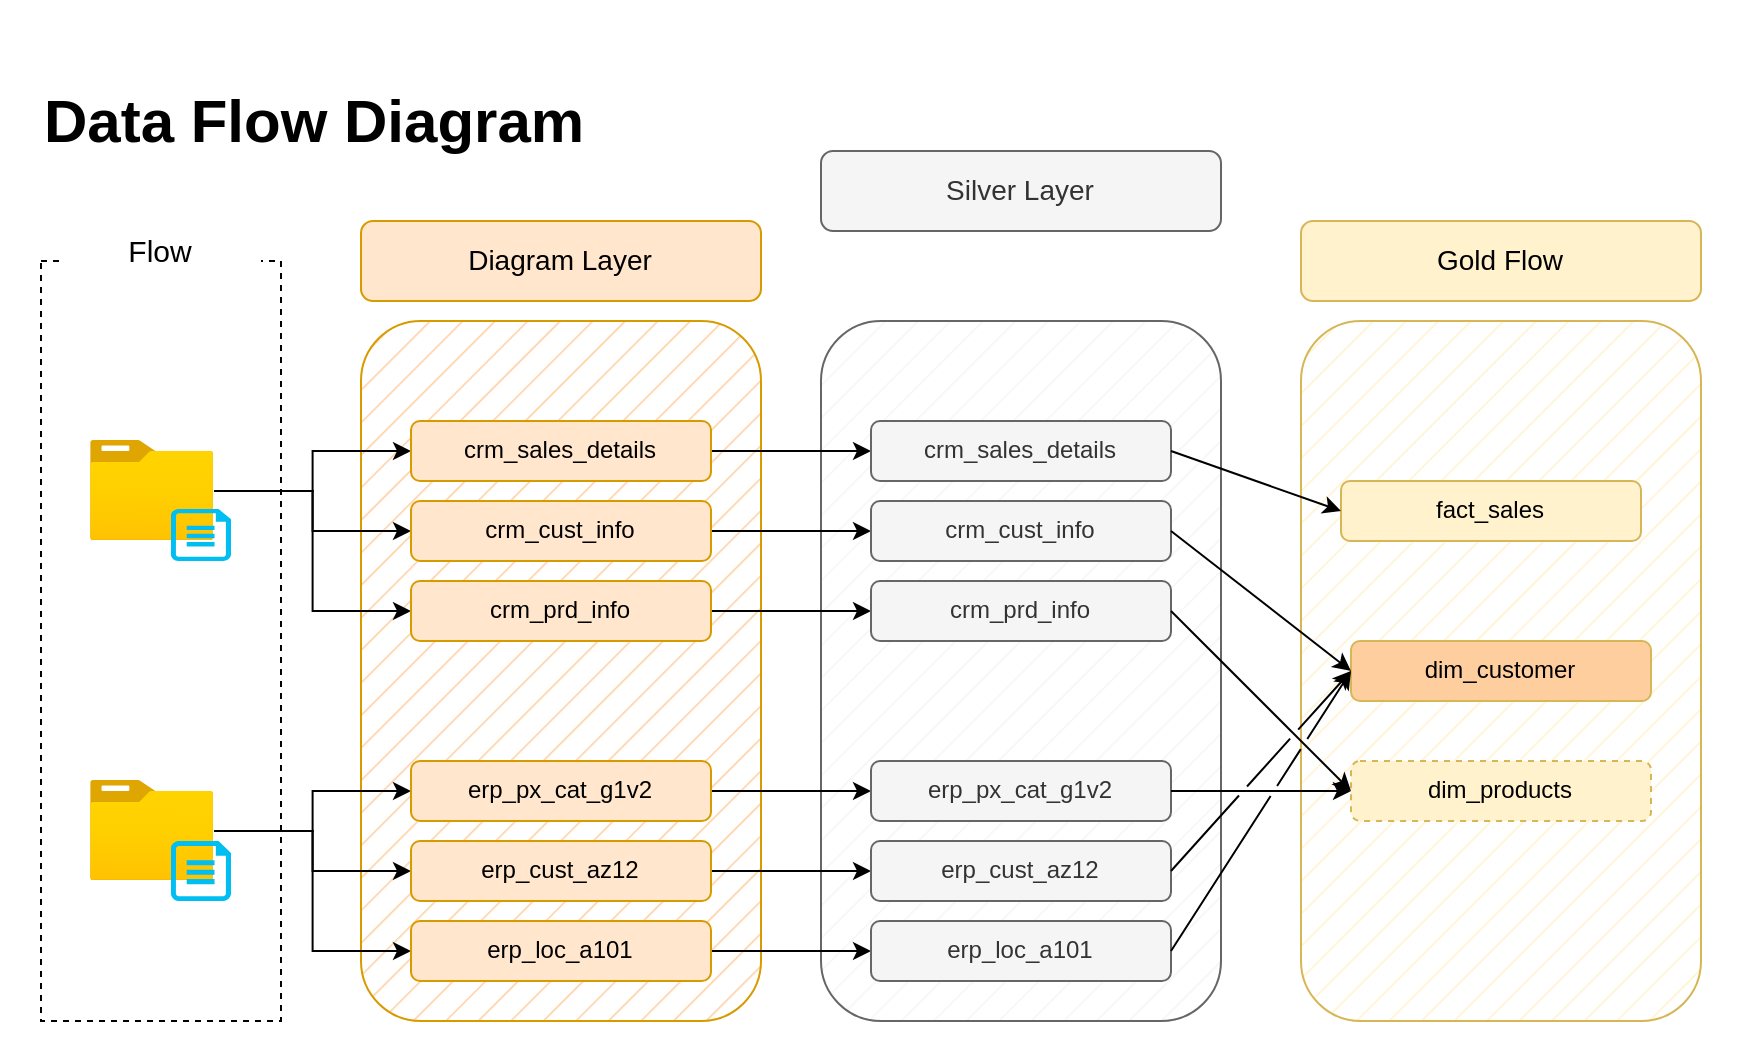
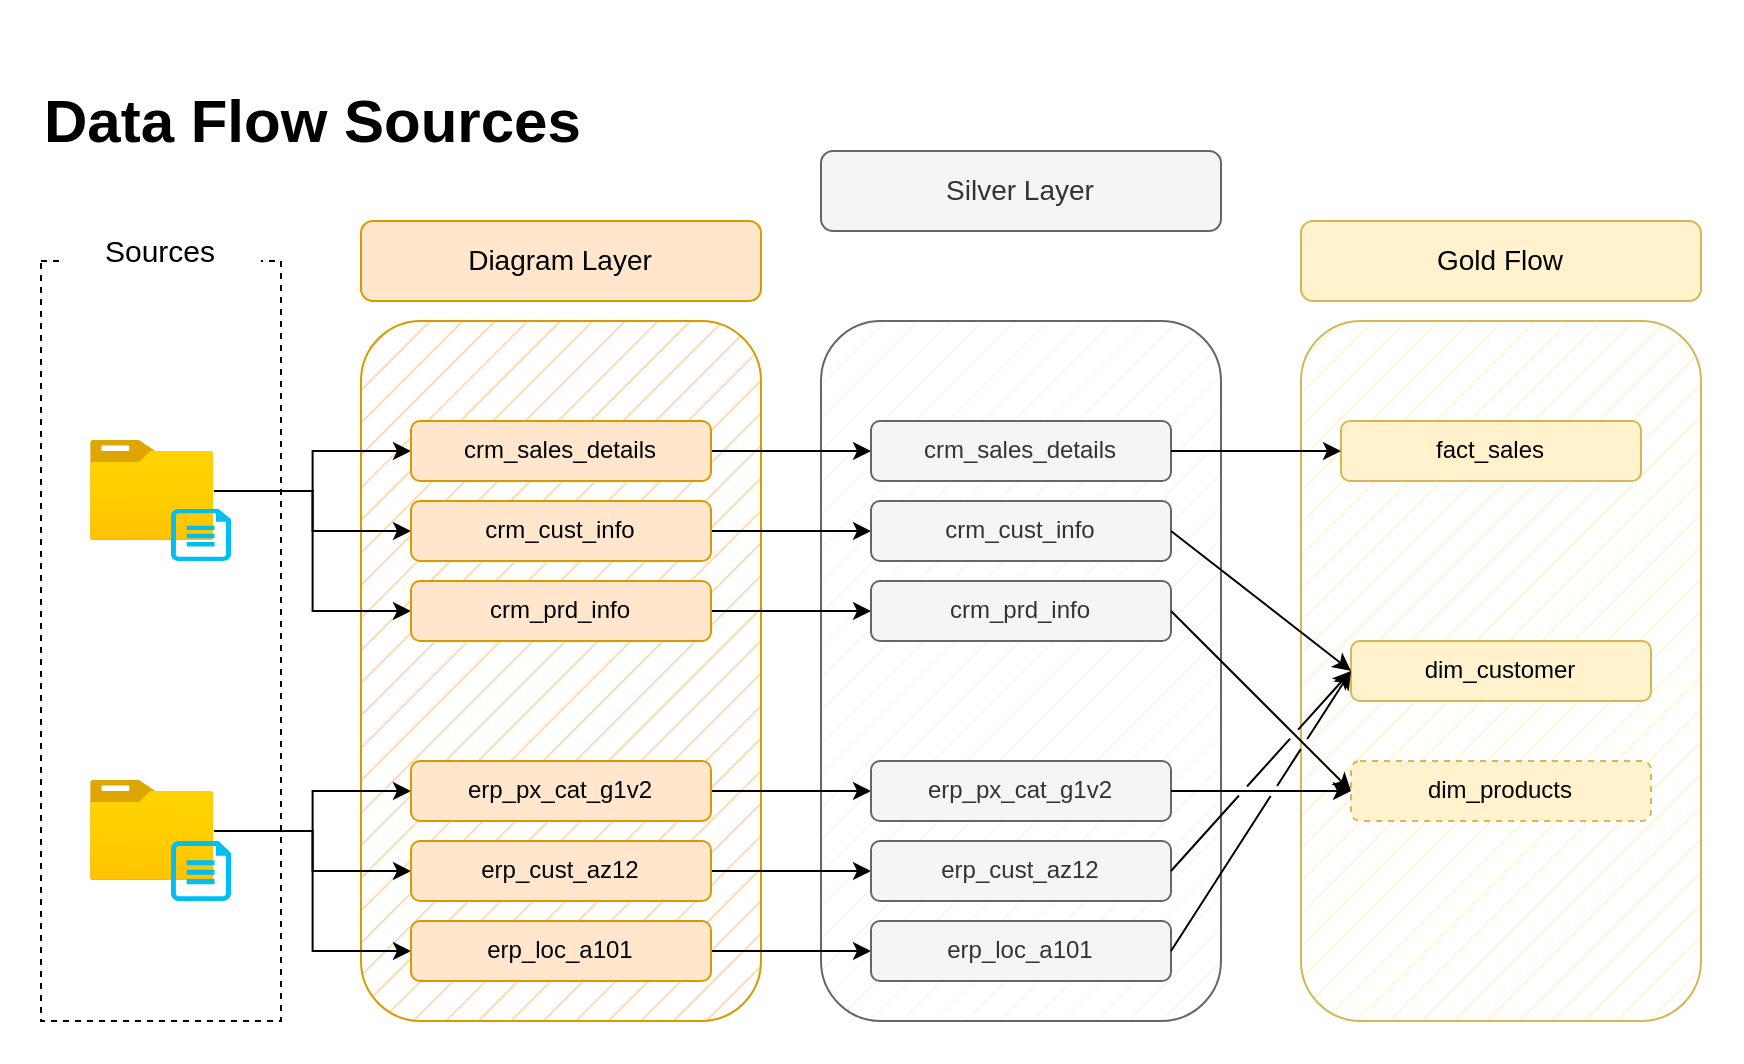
(147, 121) -> (150, 121)
(161, 251) -> (161, 251)
(1491, 511) -> (1491, 451)
(1501, 671) -> (1501, 671)
